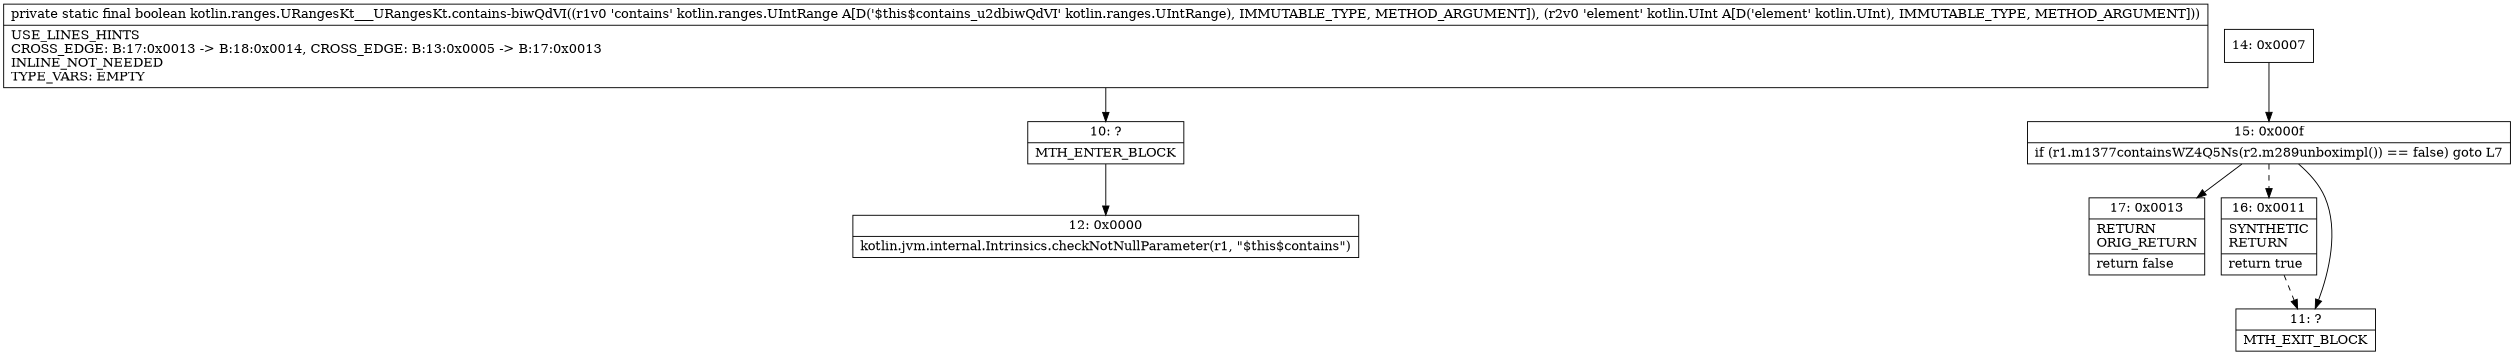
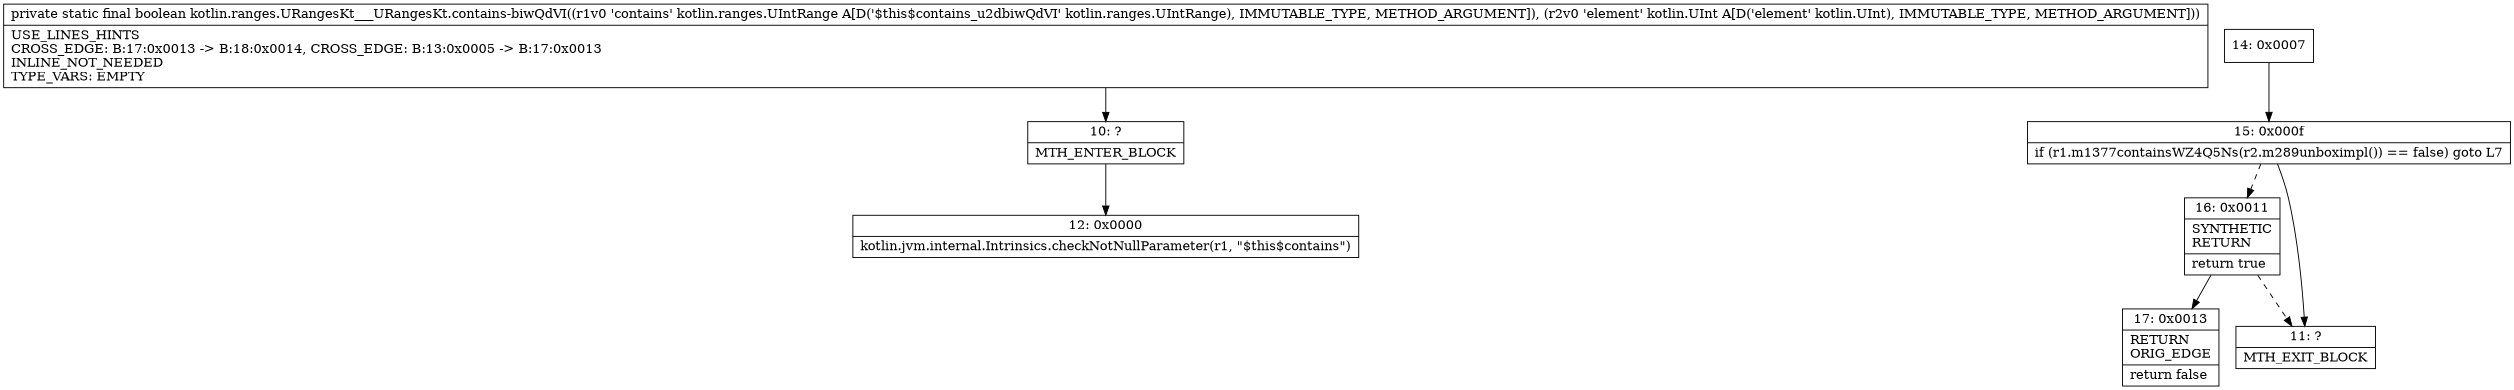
(2223, 178) -> (2204, 288)
(2147, 243) -> (2171, 354)
